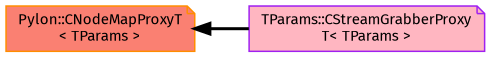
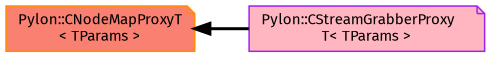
(367, 29) -> (367, 29)
